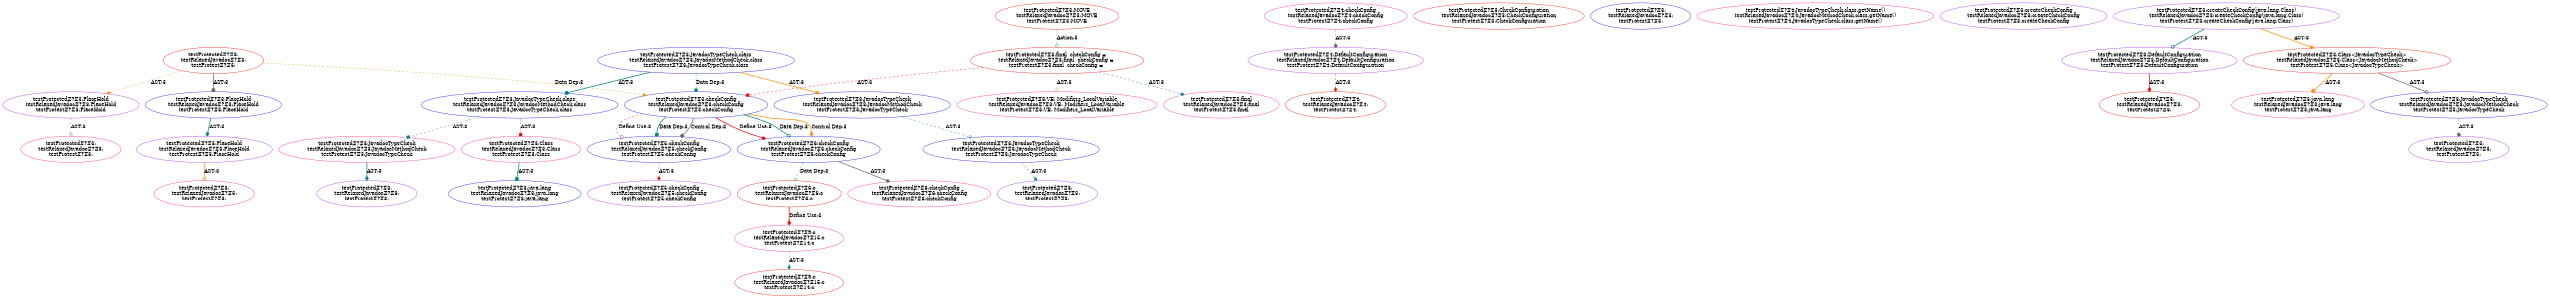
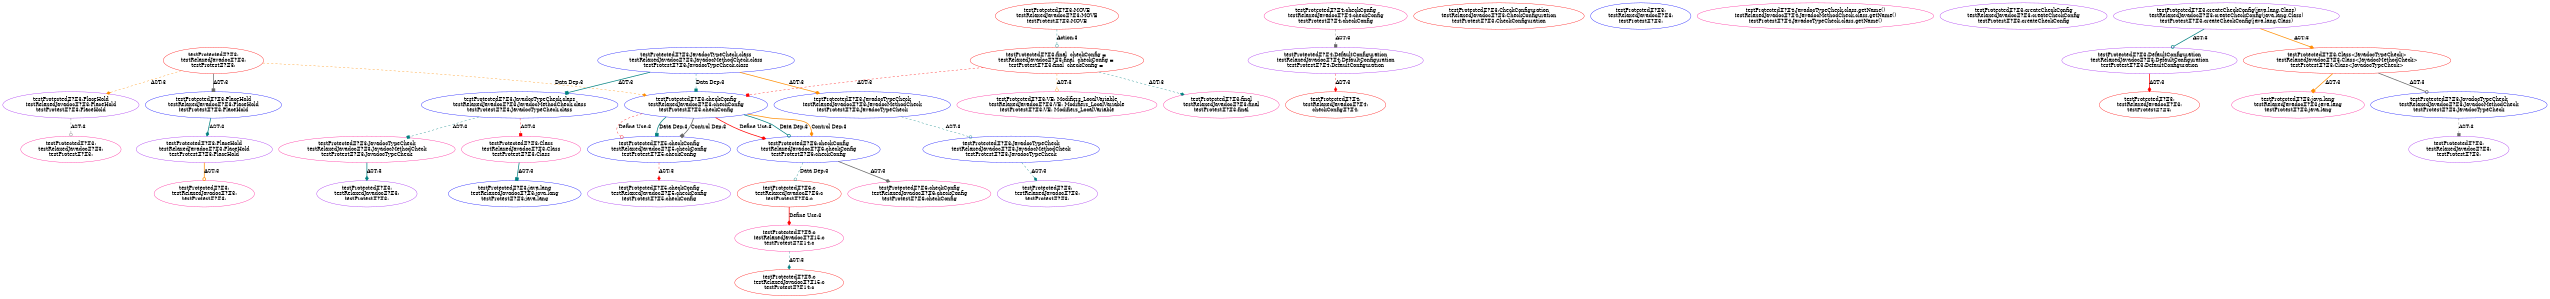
(1336, 105) -> (1336, 105)
